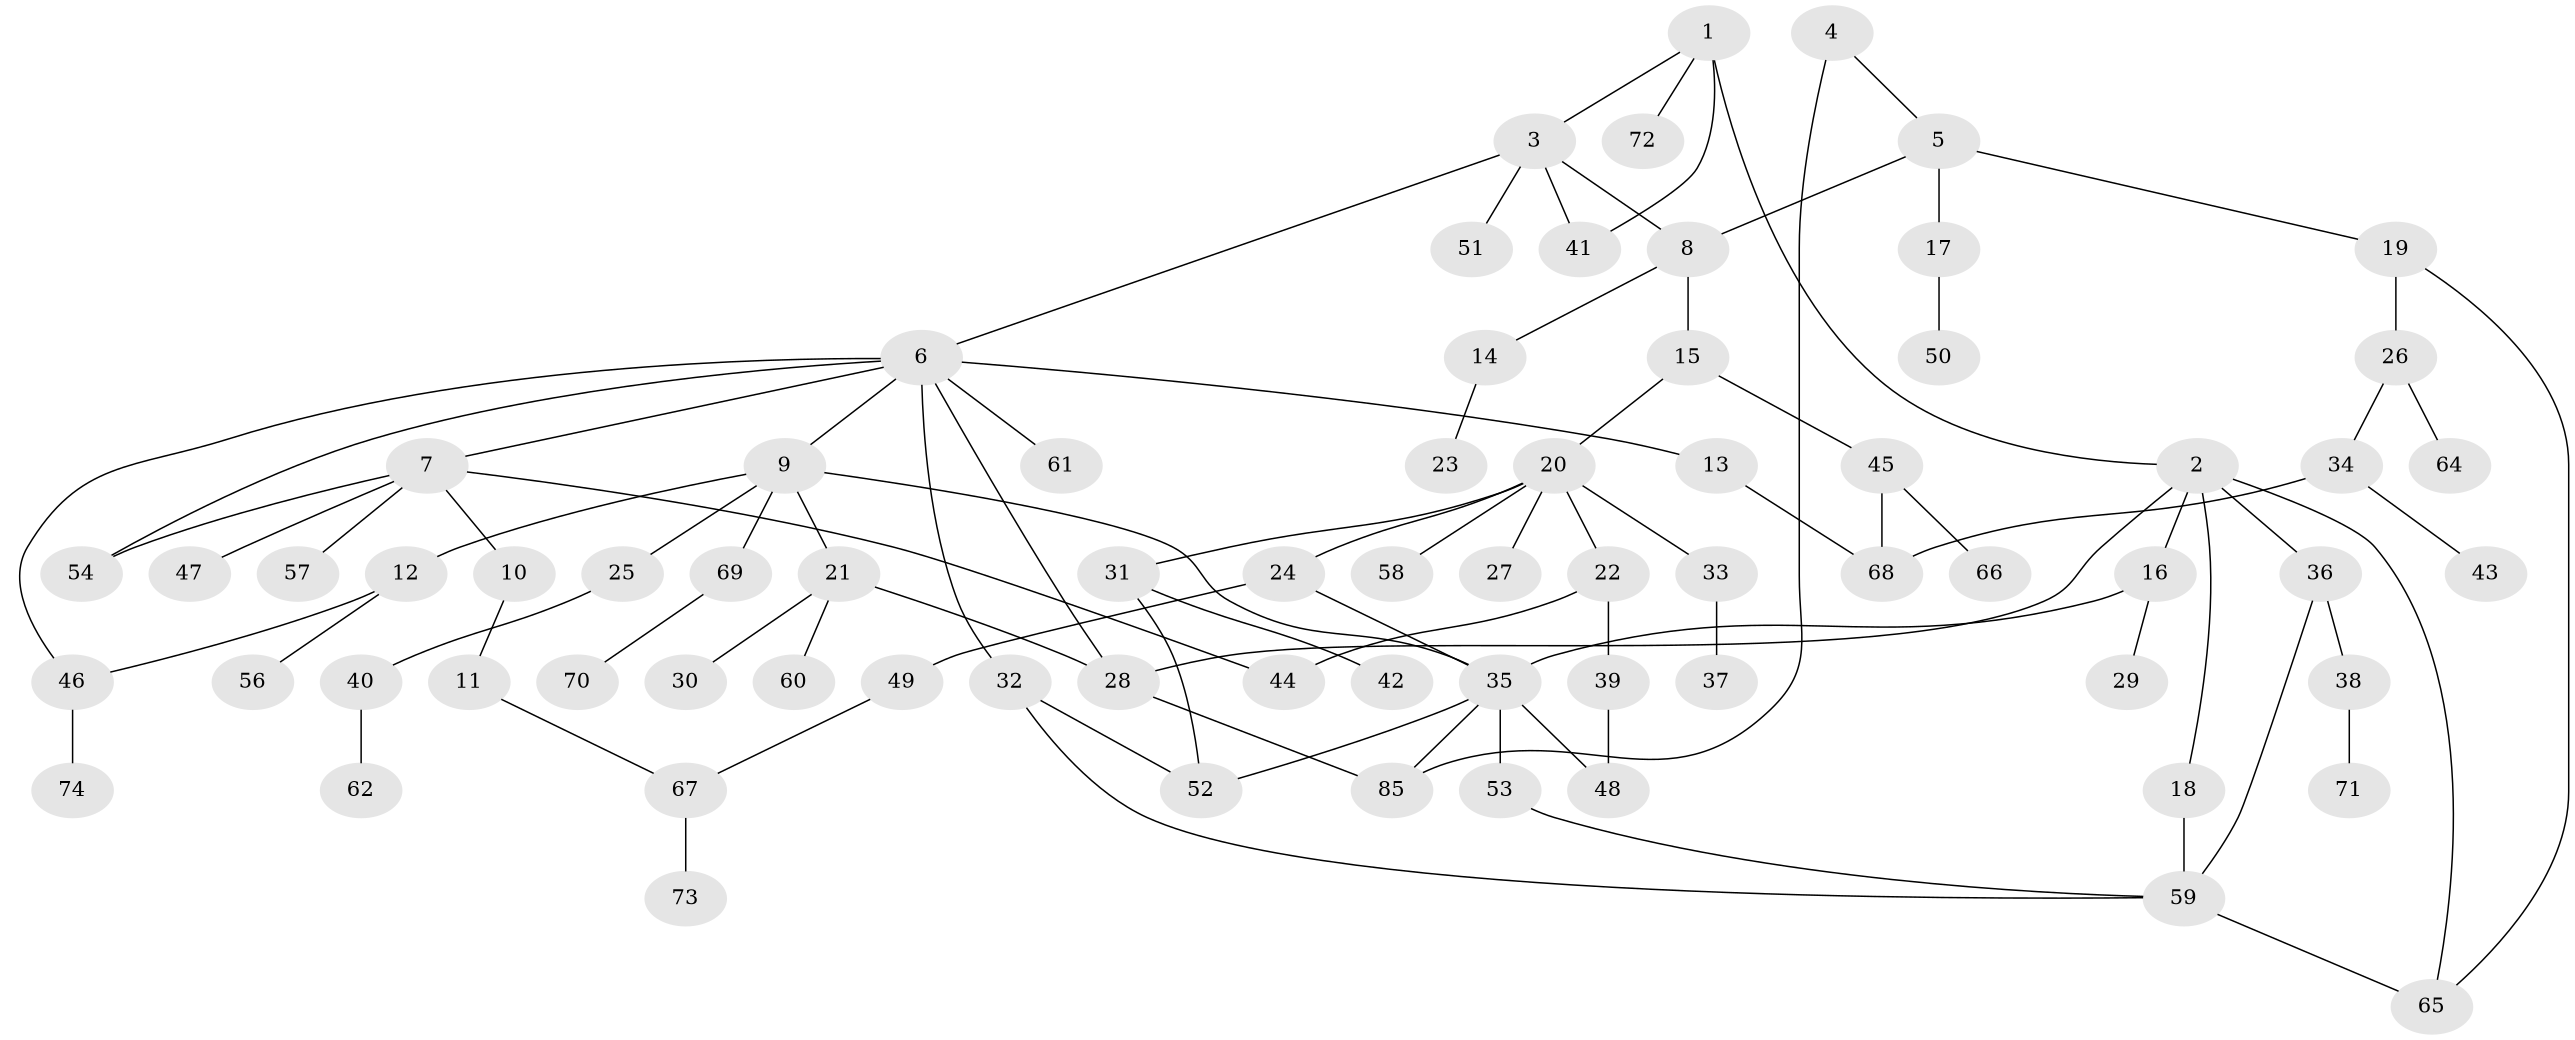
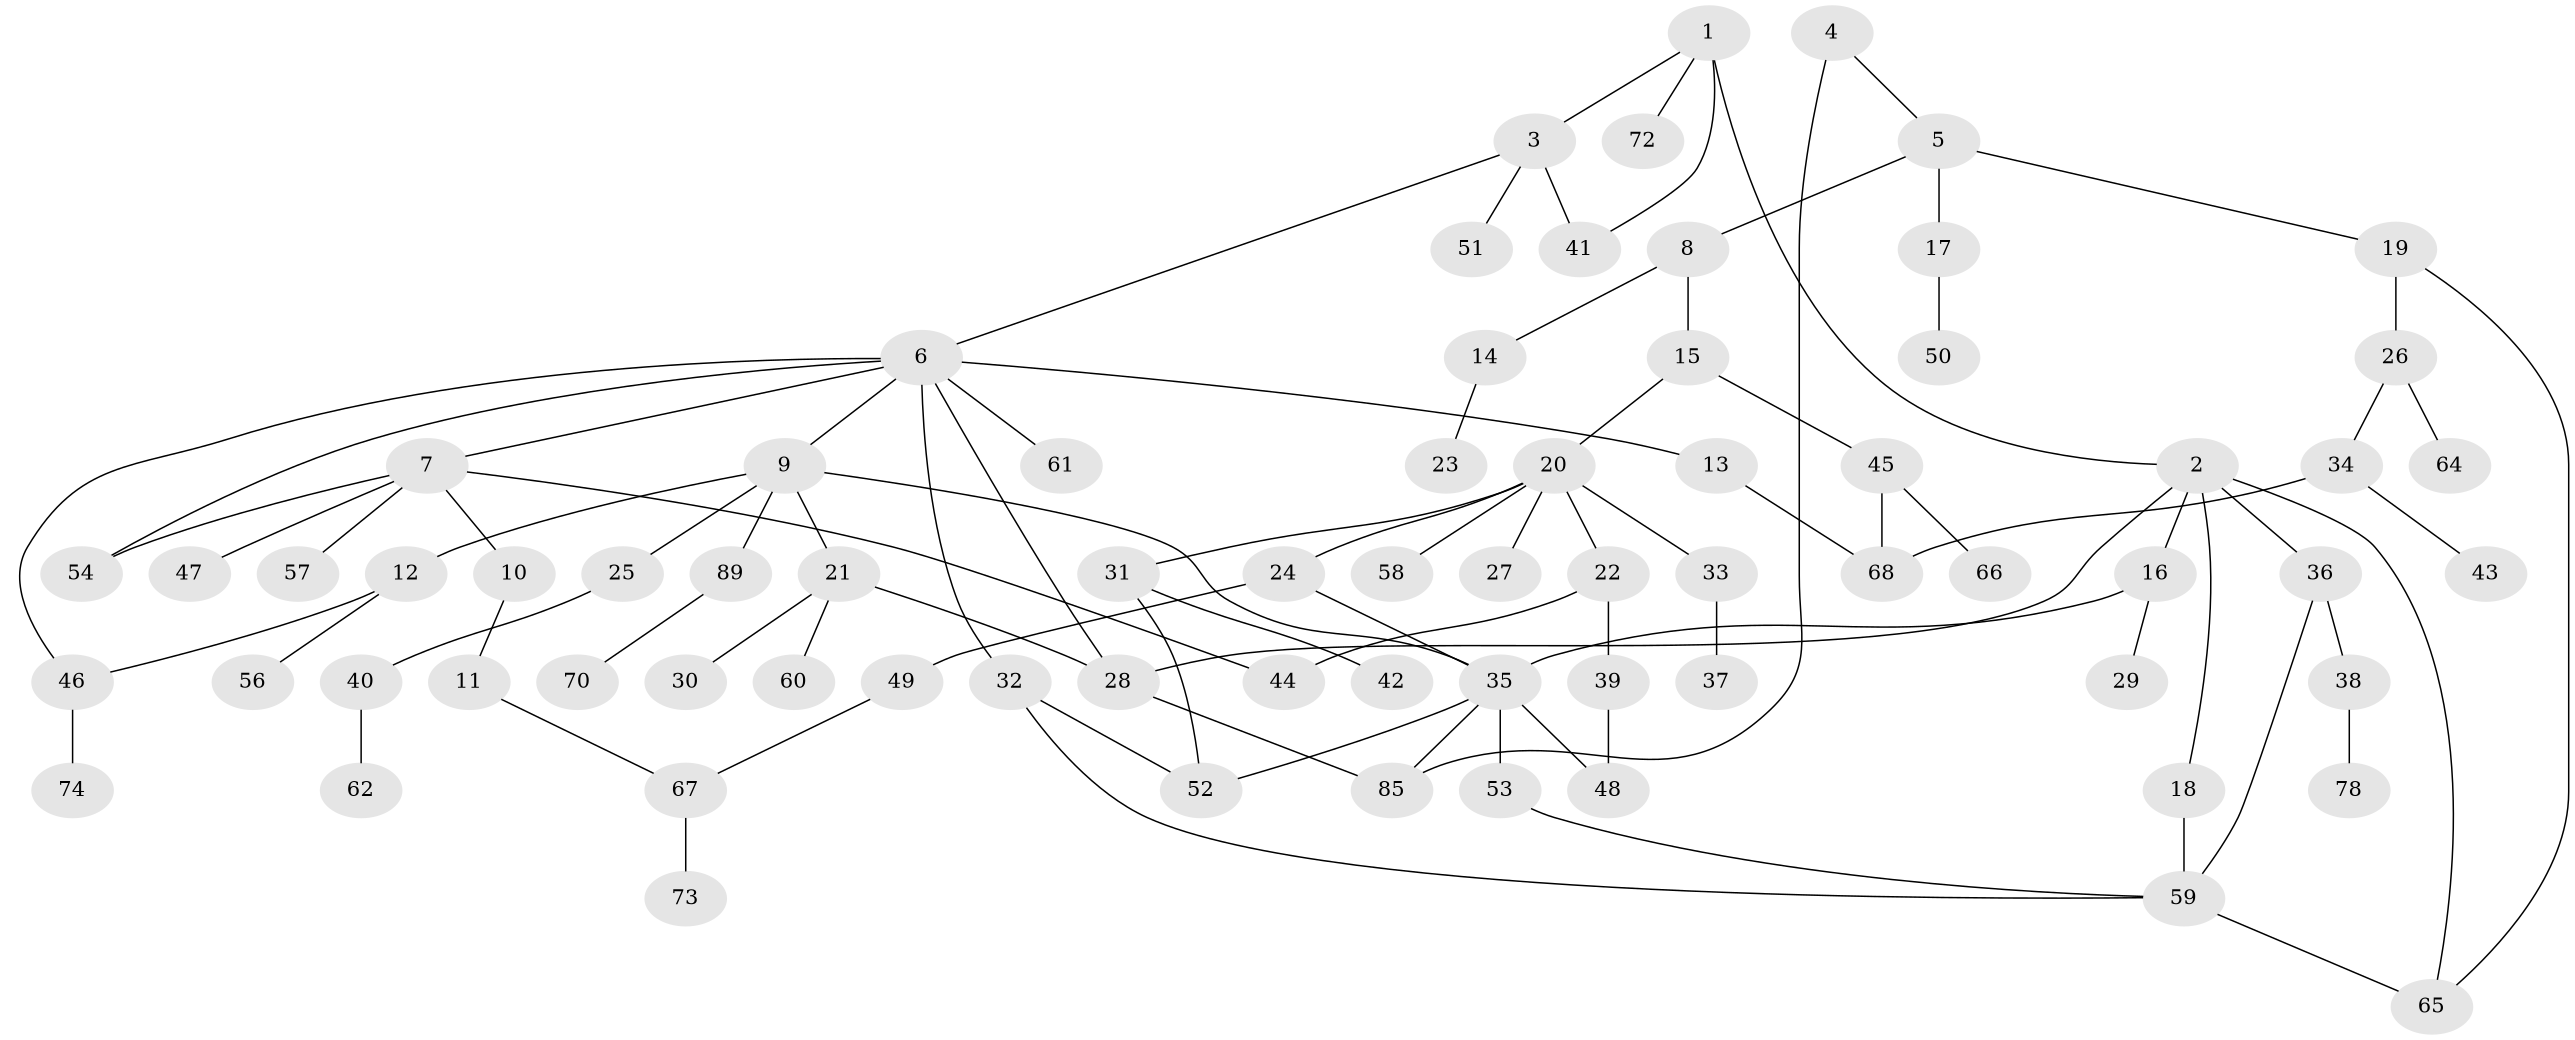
(1612, 195) -> none
(731, 574) -> (731, 574)
(2349, 790) -> (2349, 790)
